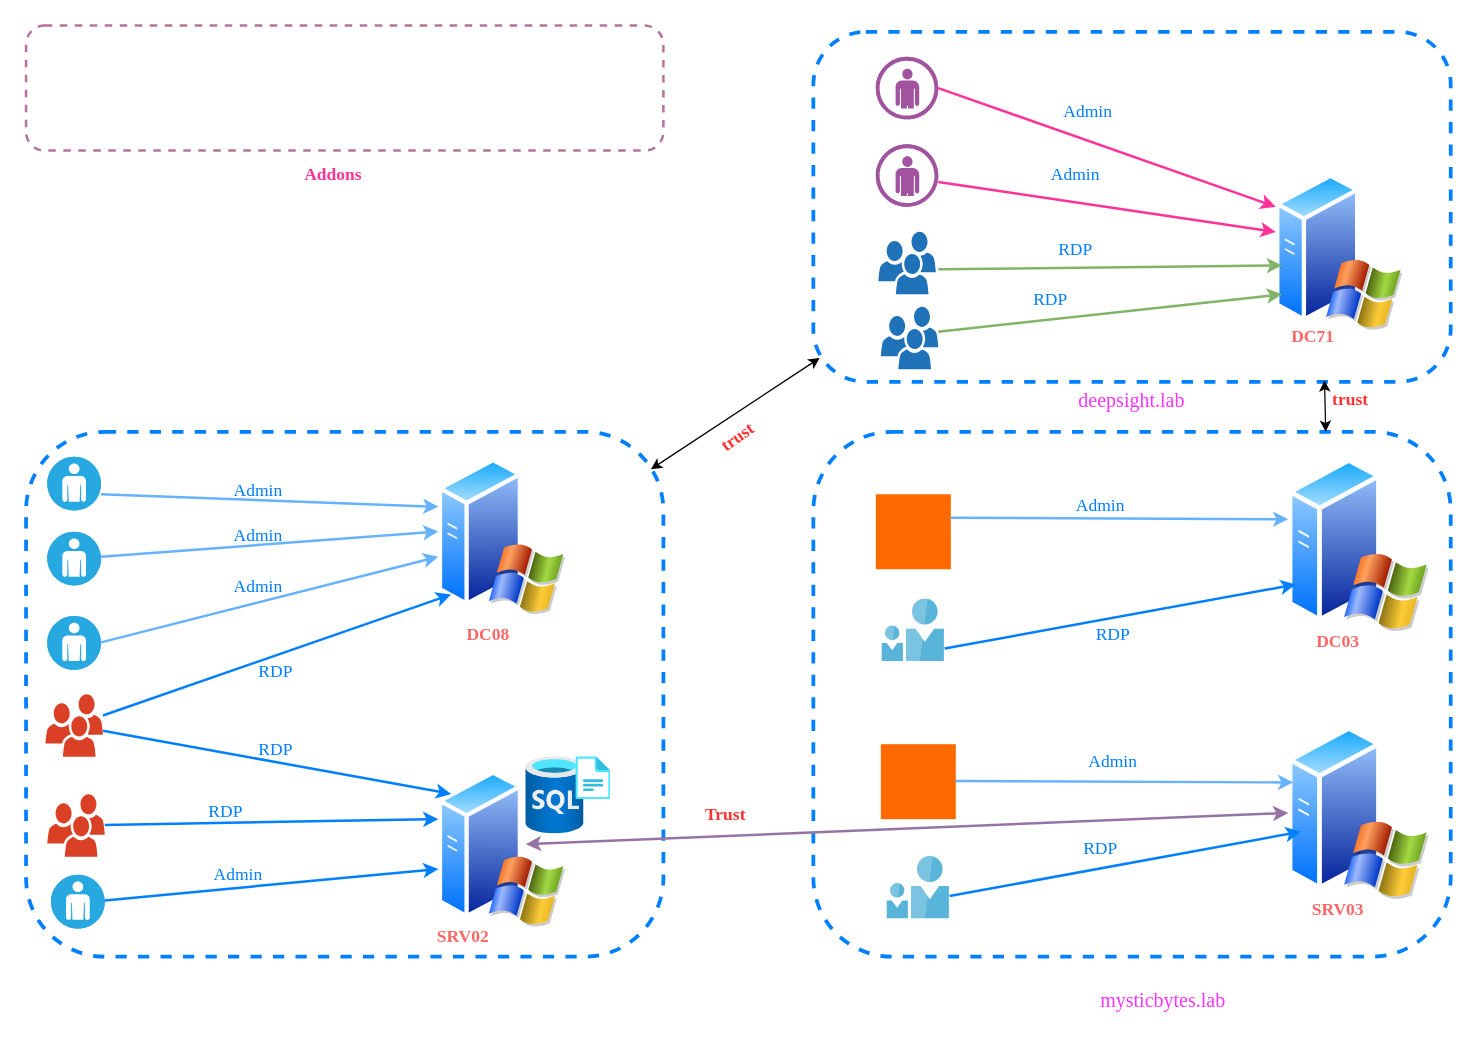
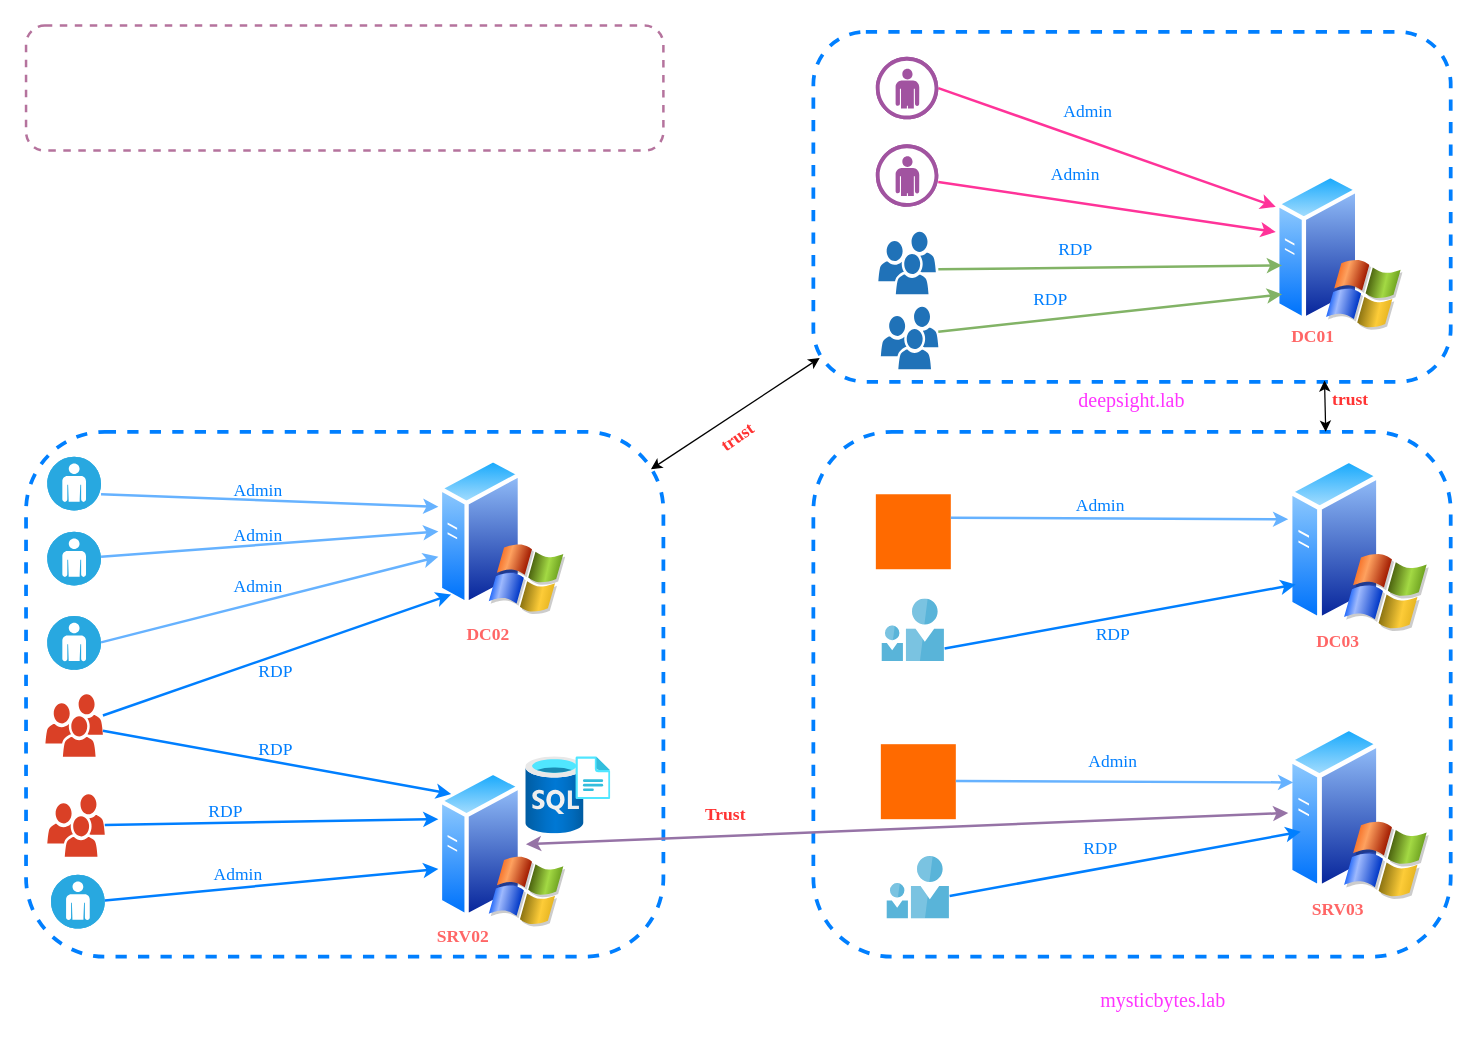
(333, 176) -> none
(1313, 338) -> (1313, 338)
(488, 636) -> (488, 636)
